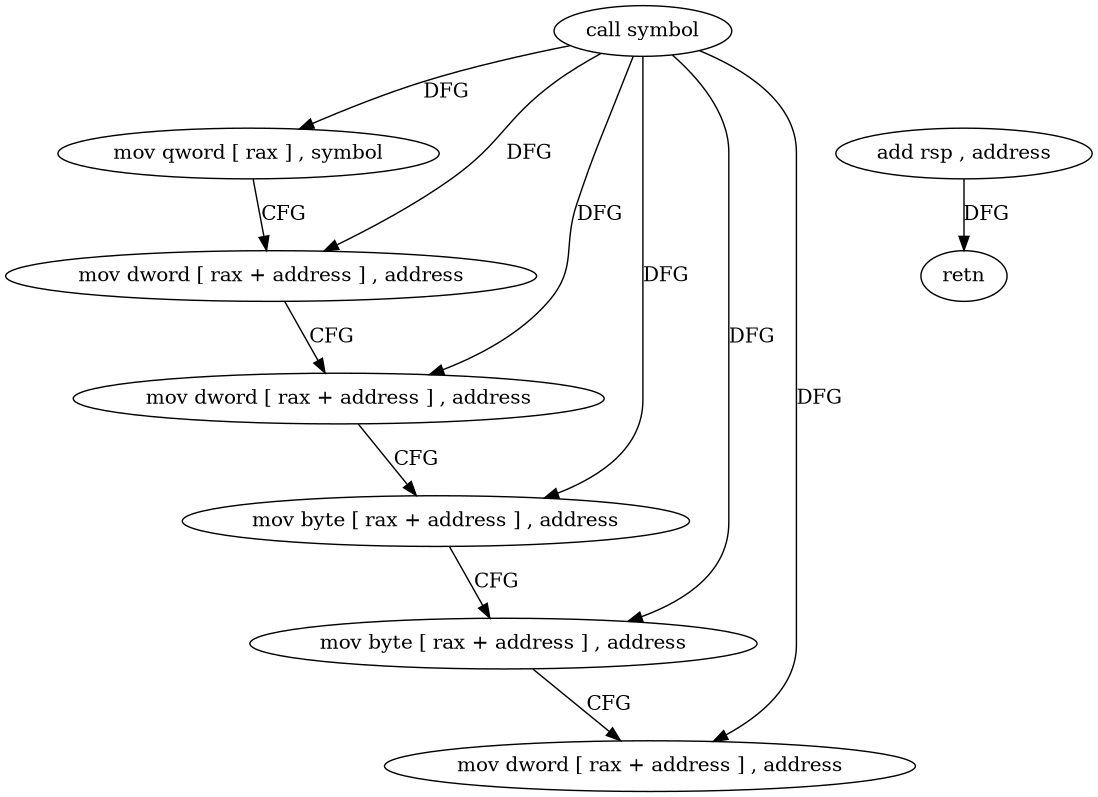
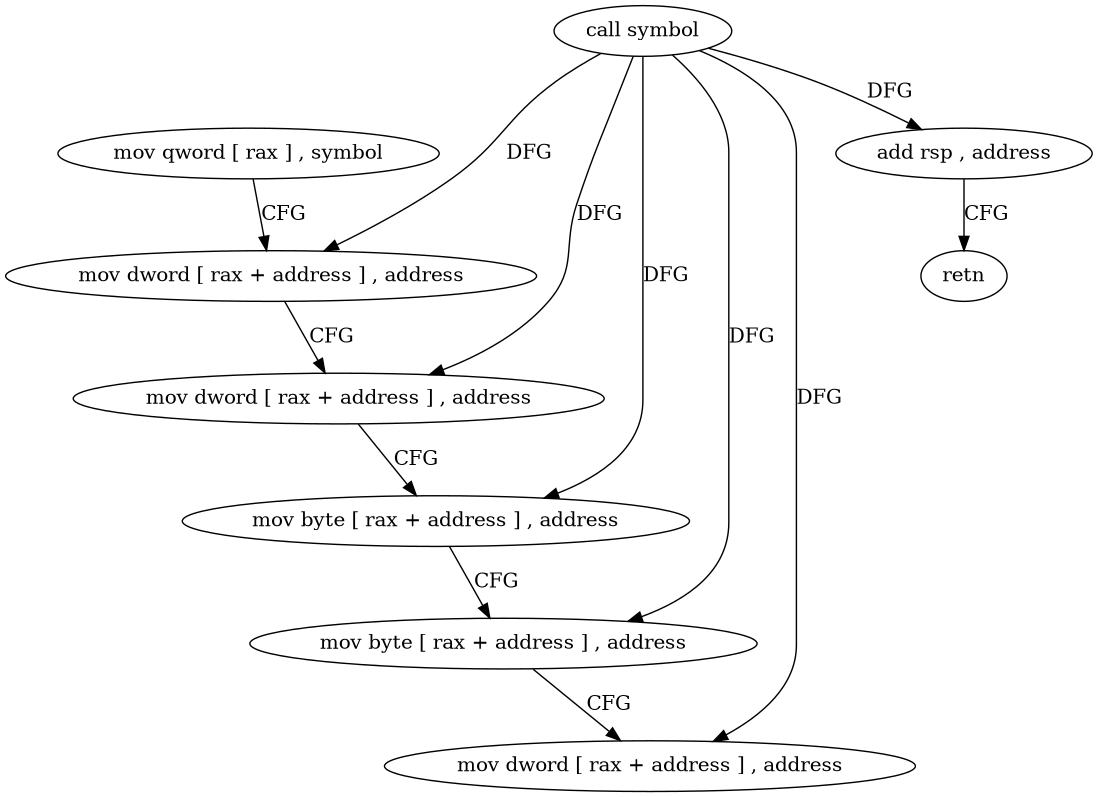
(439, 77) -> (811, 80)
(987, 215) -> (987, 215)
